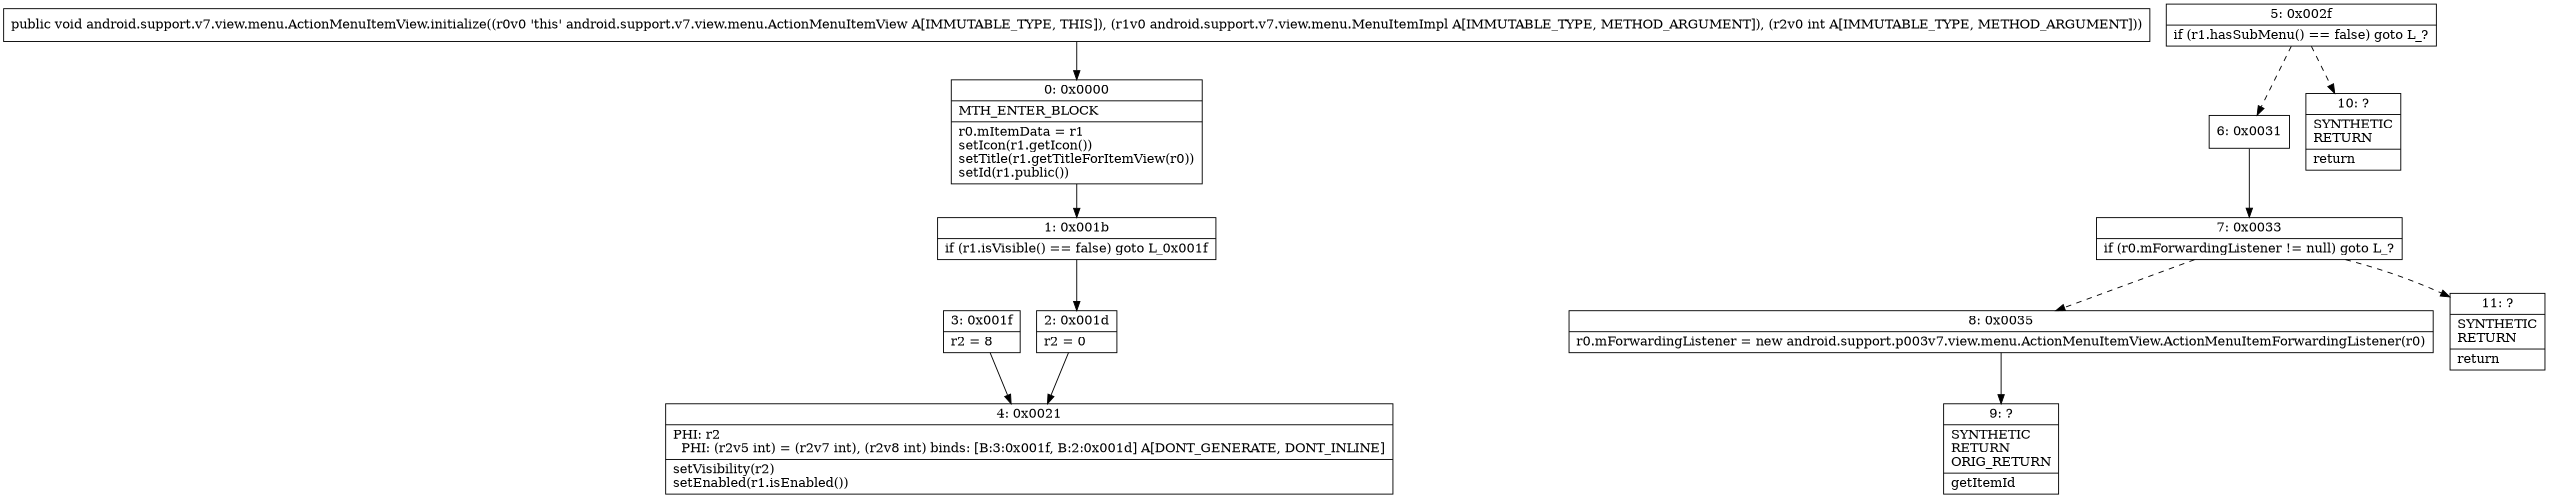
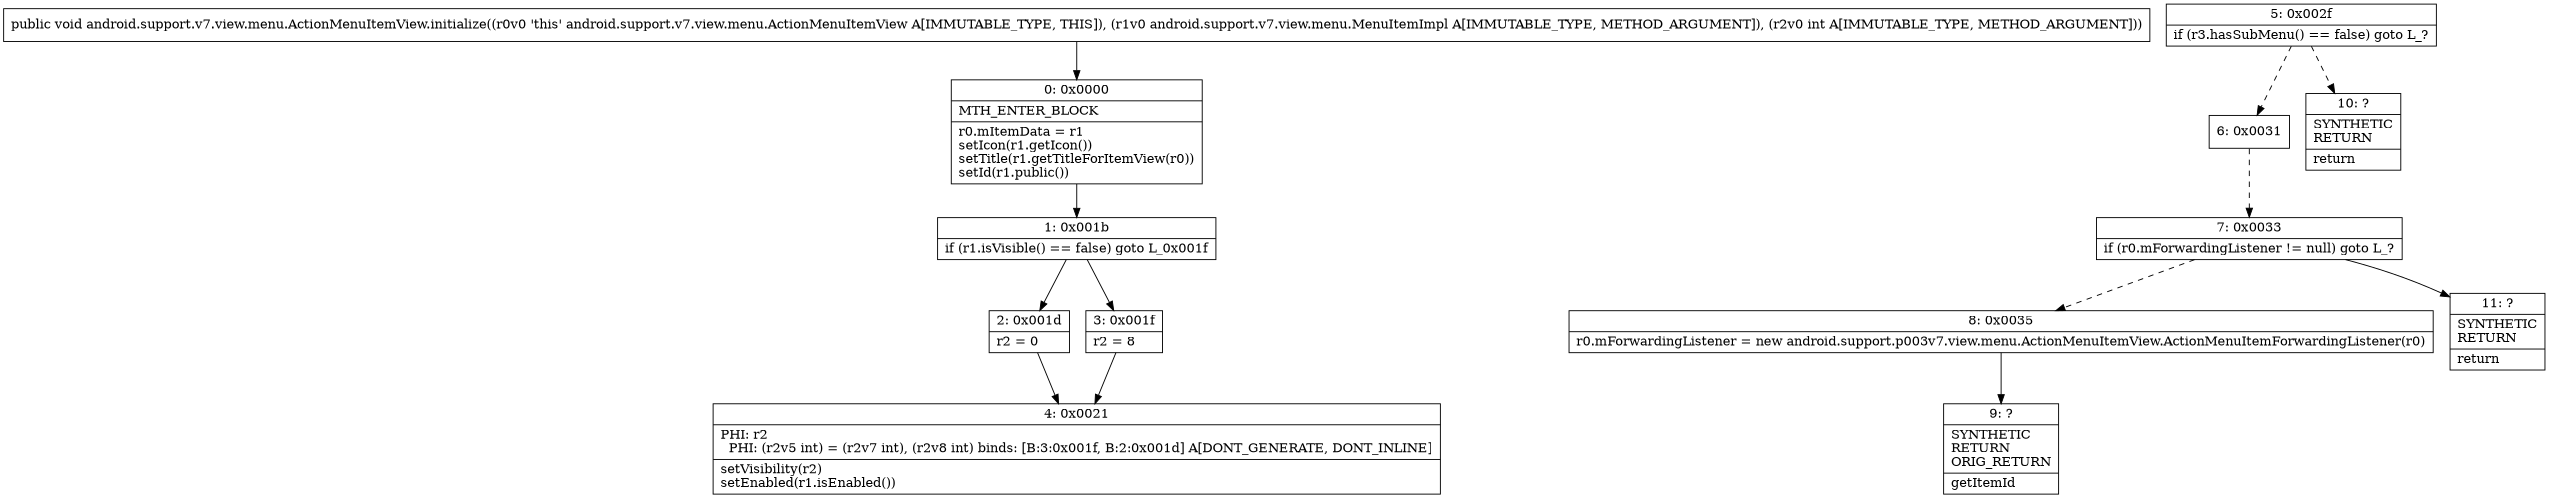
(2301, 35) -> (2301, 35)
(2249, 178) -> (2249, 178)
(2394, 274) -> (2394, 274)
none -> (1098, 281)
